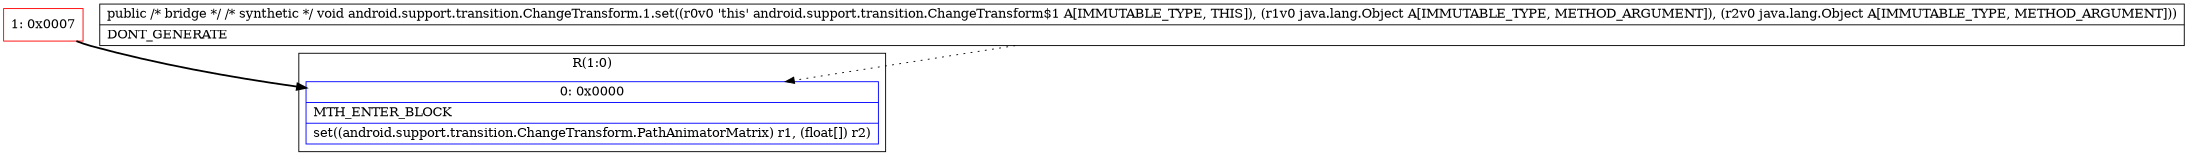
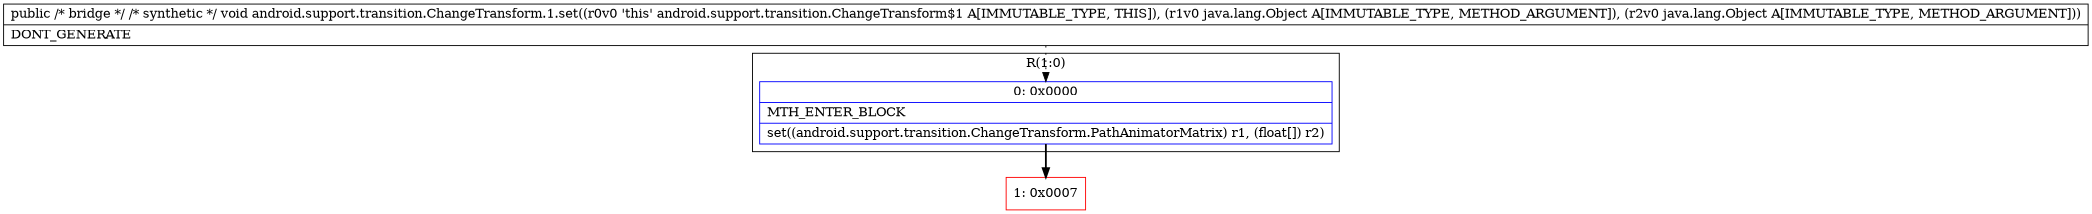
(186, 68) -> (1046, 157)
